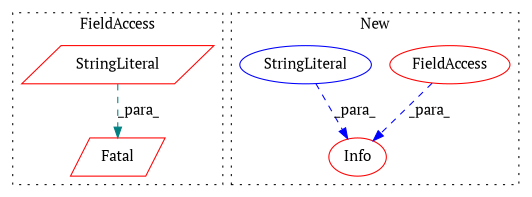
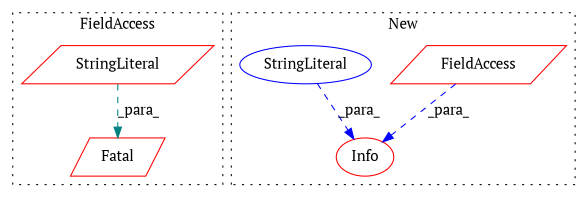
(450, 65) -> (479, 65)
